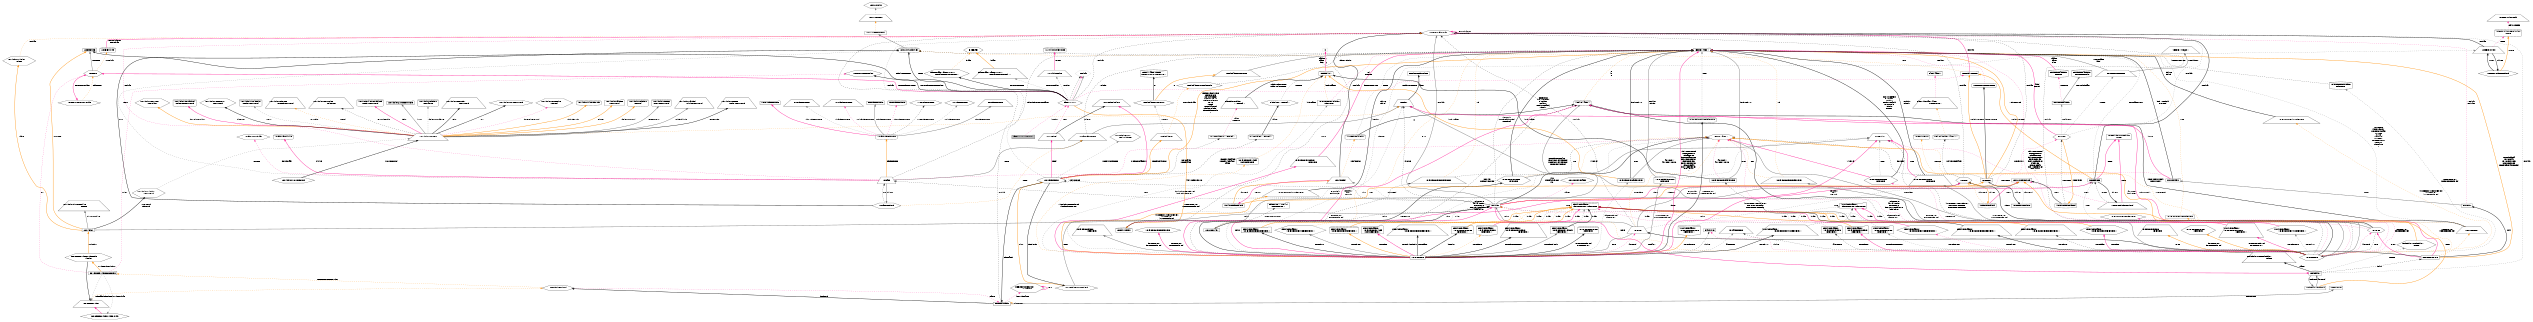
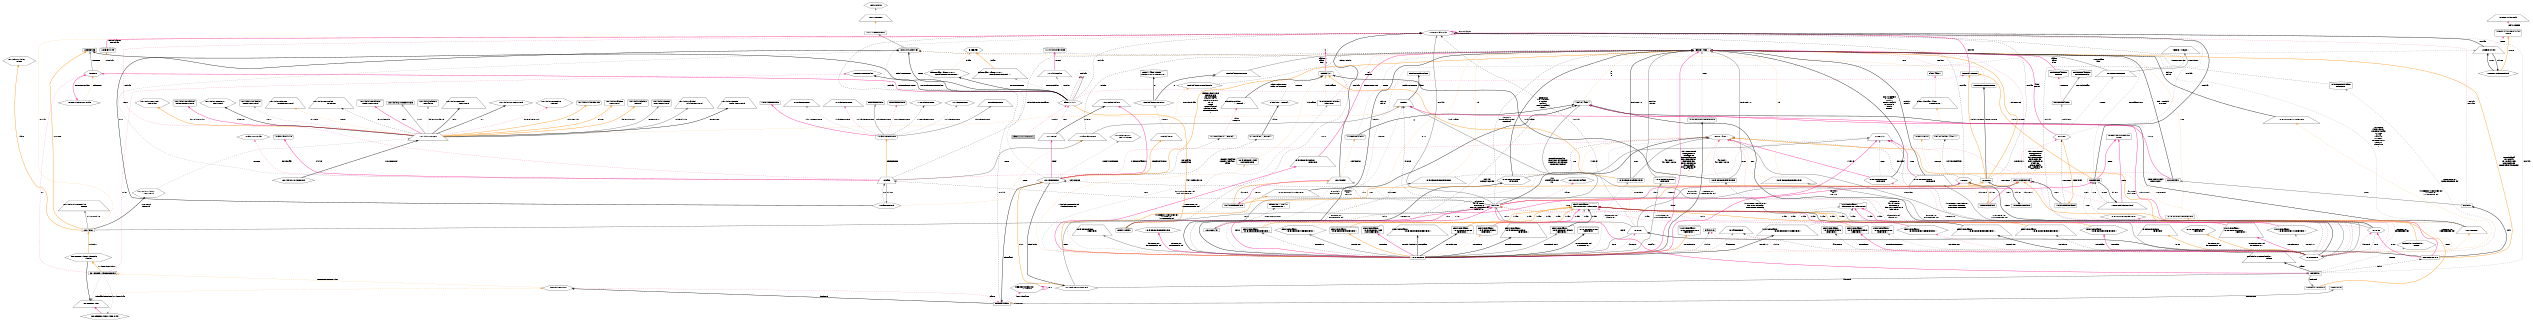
(715, 37) -> (607, 37)
(1180, 80) -> (1180, 80)
(370, 103) -> (370, 103)
(1867, 195) -> (2091, 205)
(1324, 216) -> (1324, 216)
(1352, 222) -> (1352, 222)
(1451, 245) -> (1451, 245)
(1336, 252) -> (1336, 252)
(2317, 282) -> (1701, 281)
